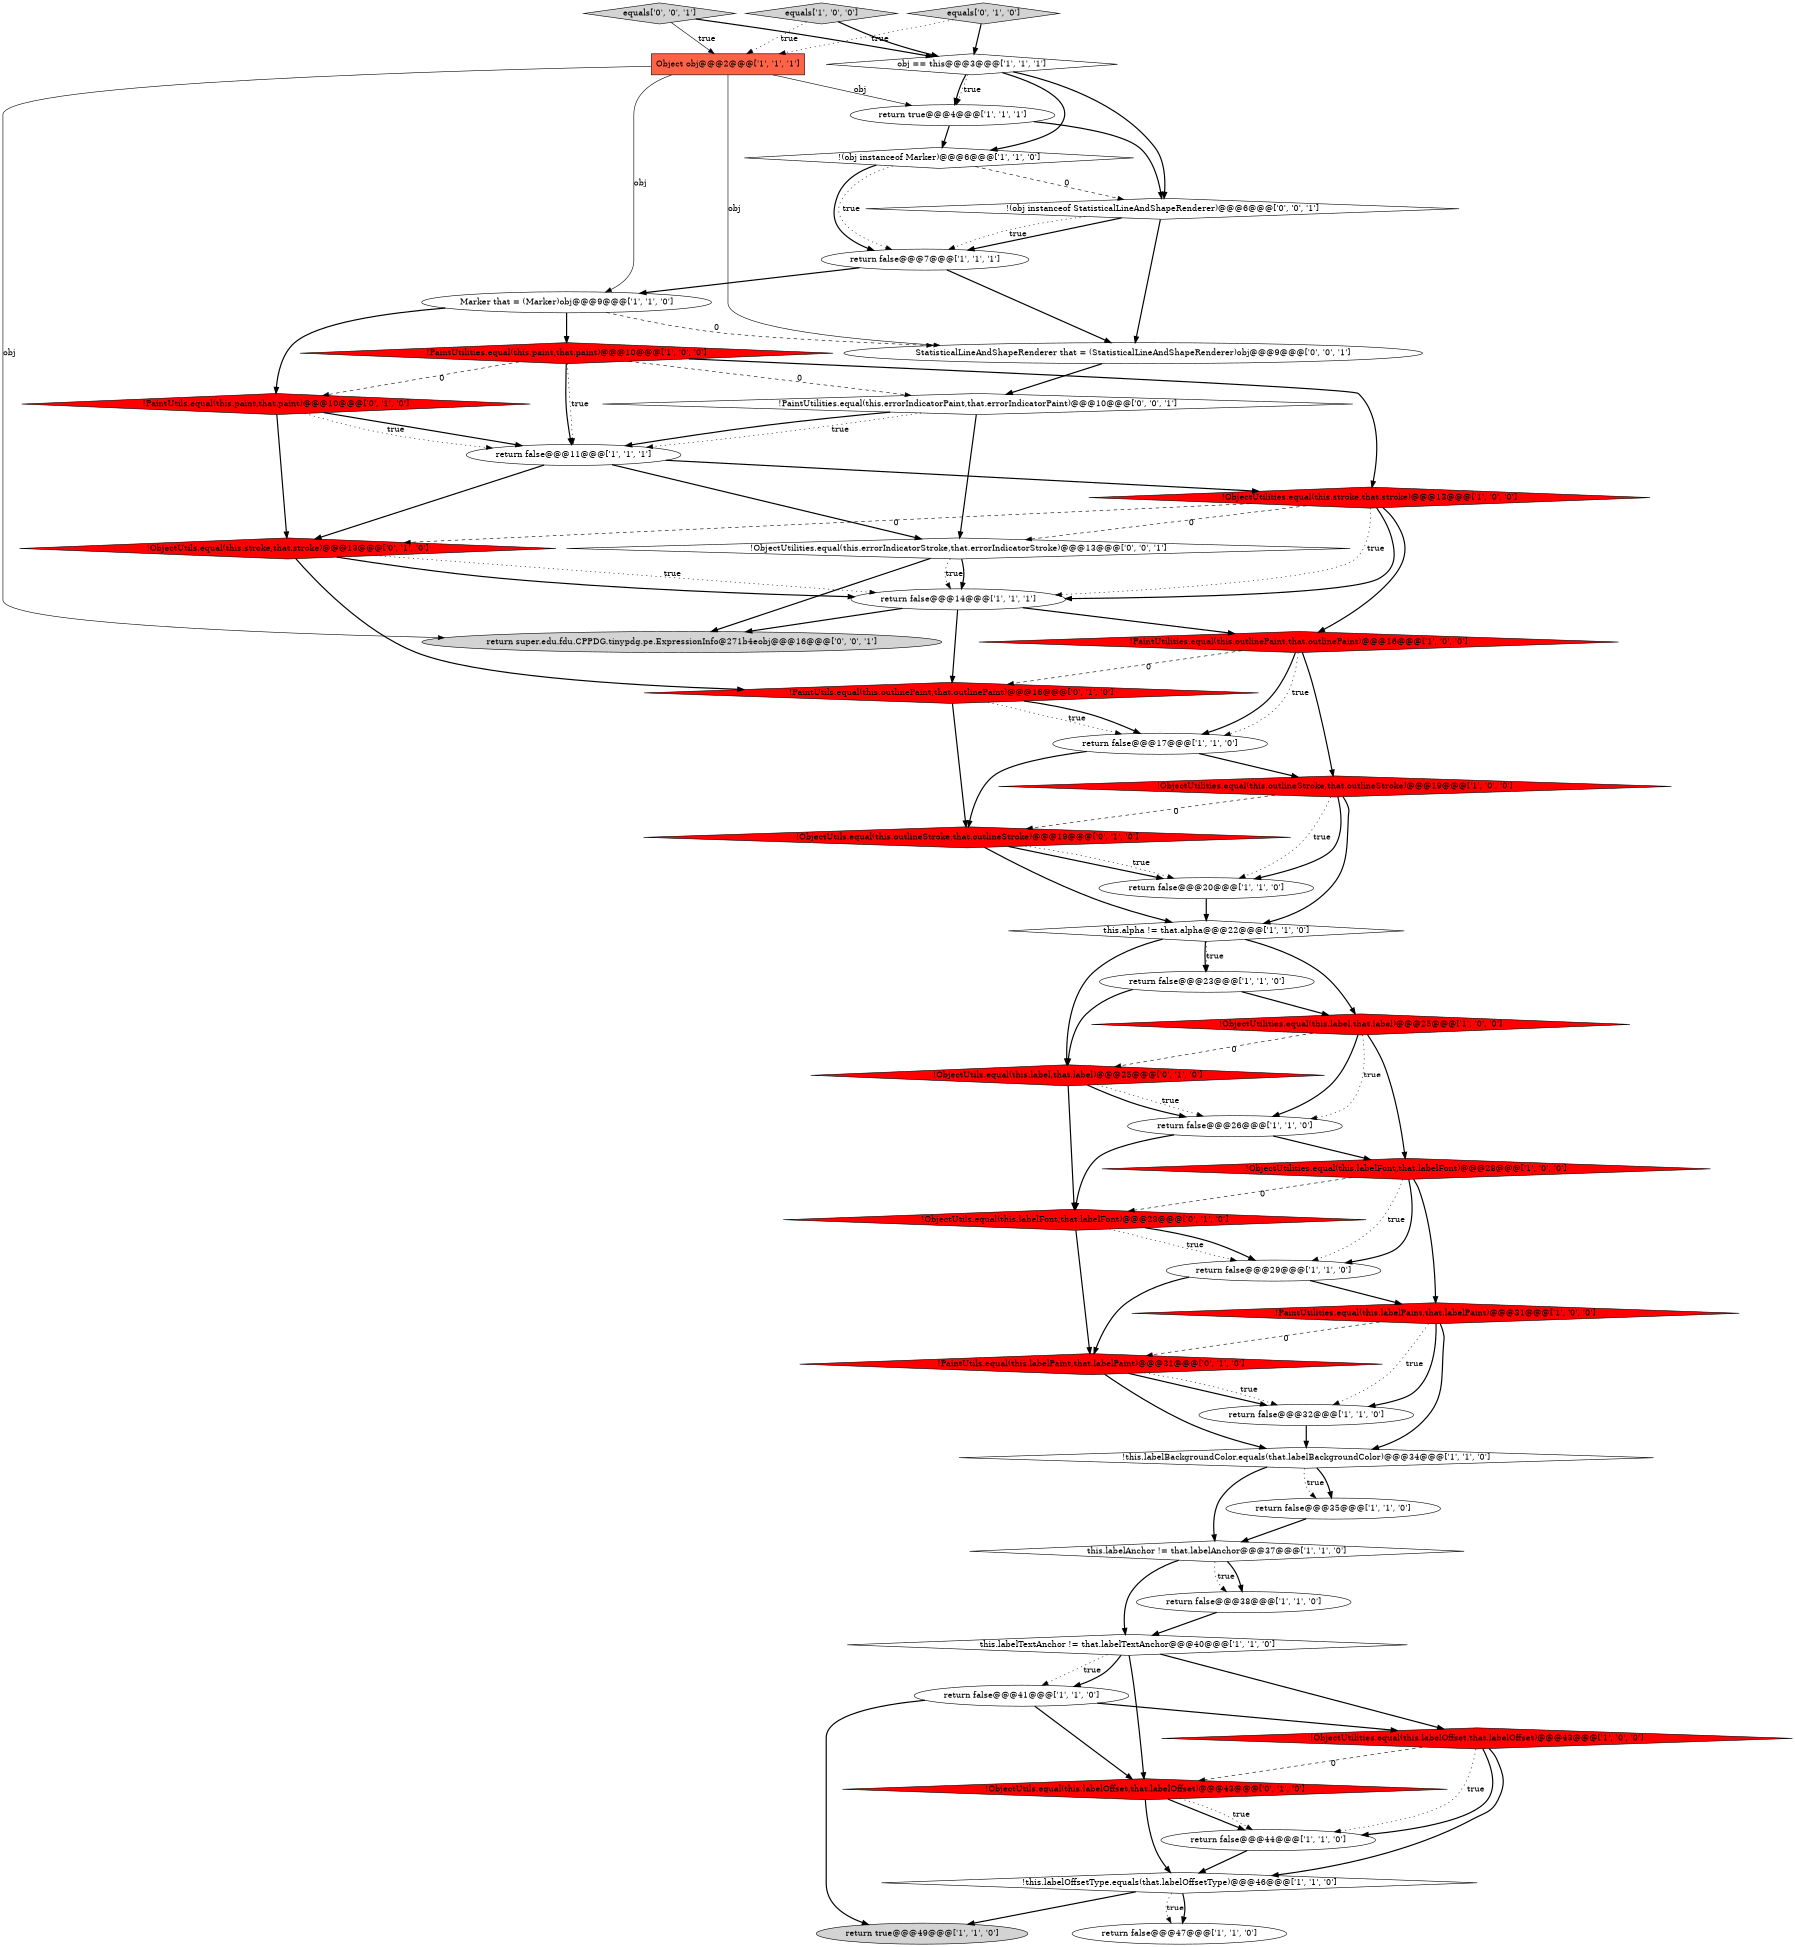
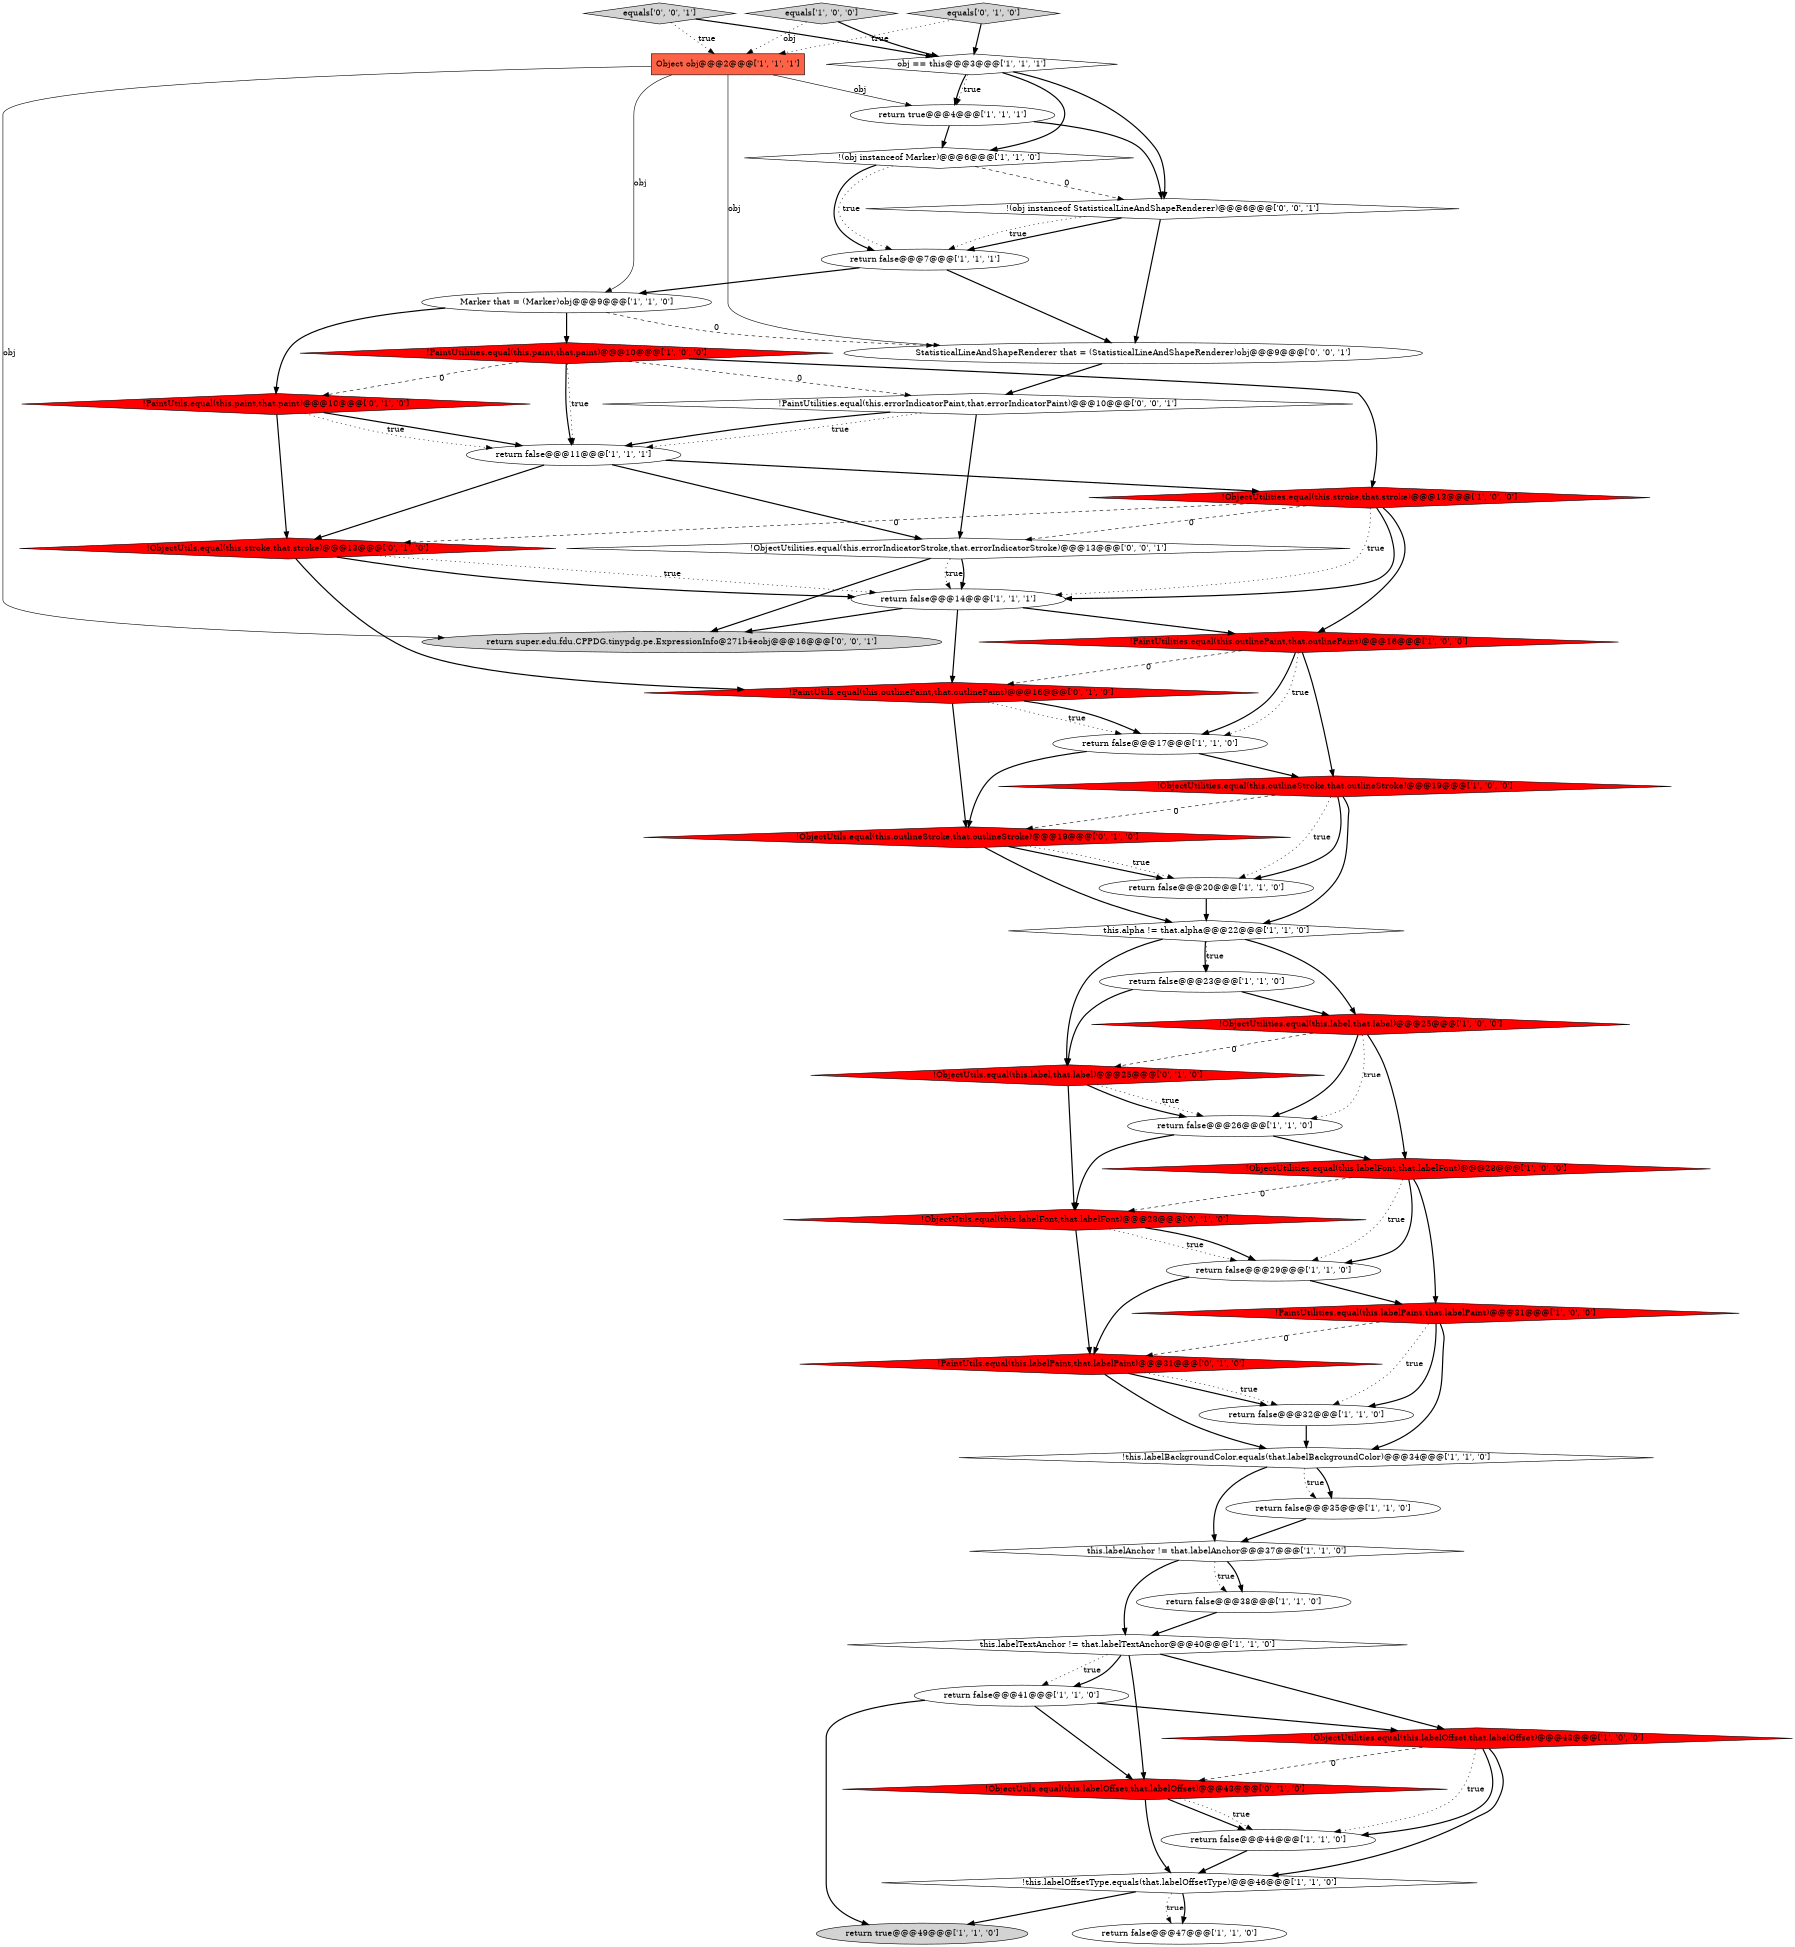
(690, 36) -> (690, 36)
(790, 39) -> (790, 39)
